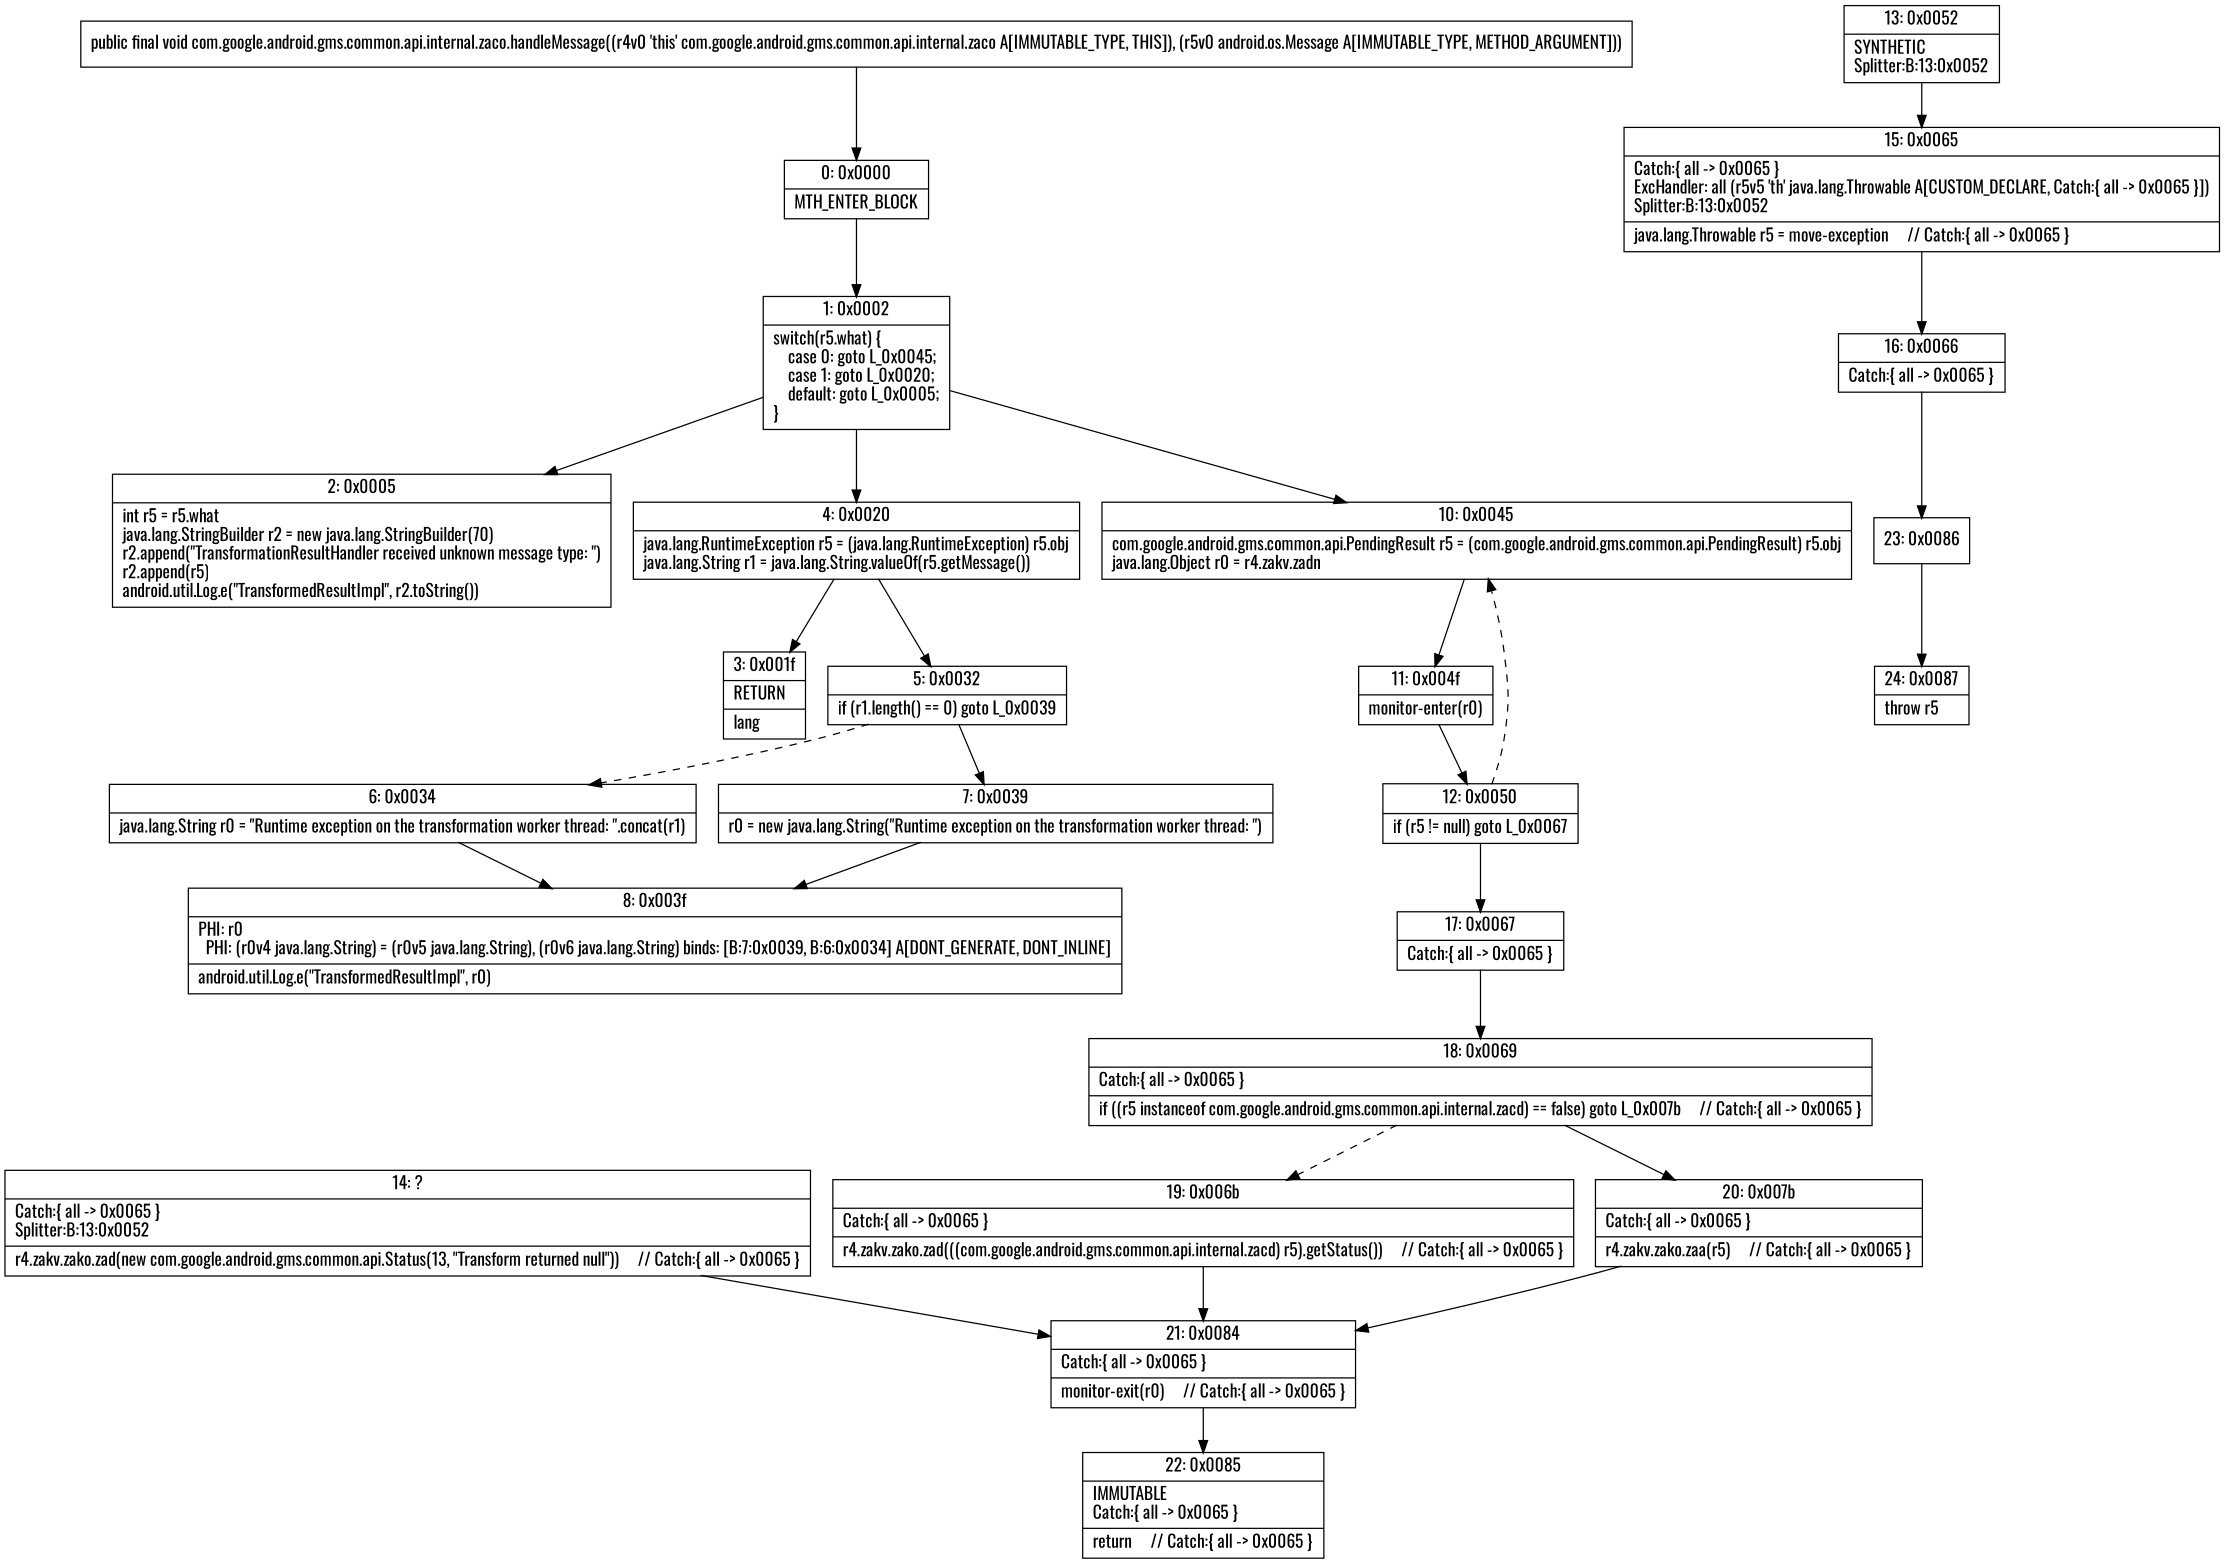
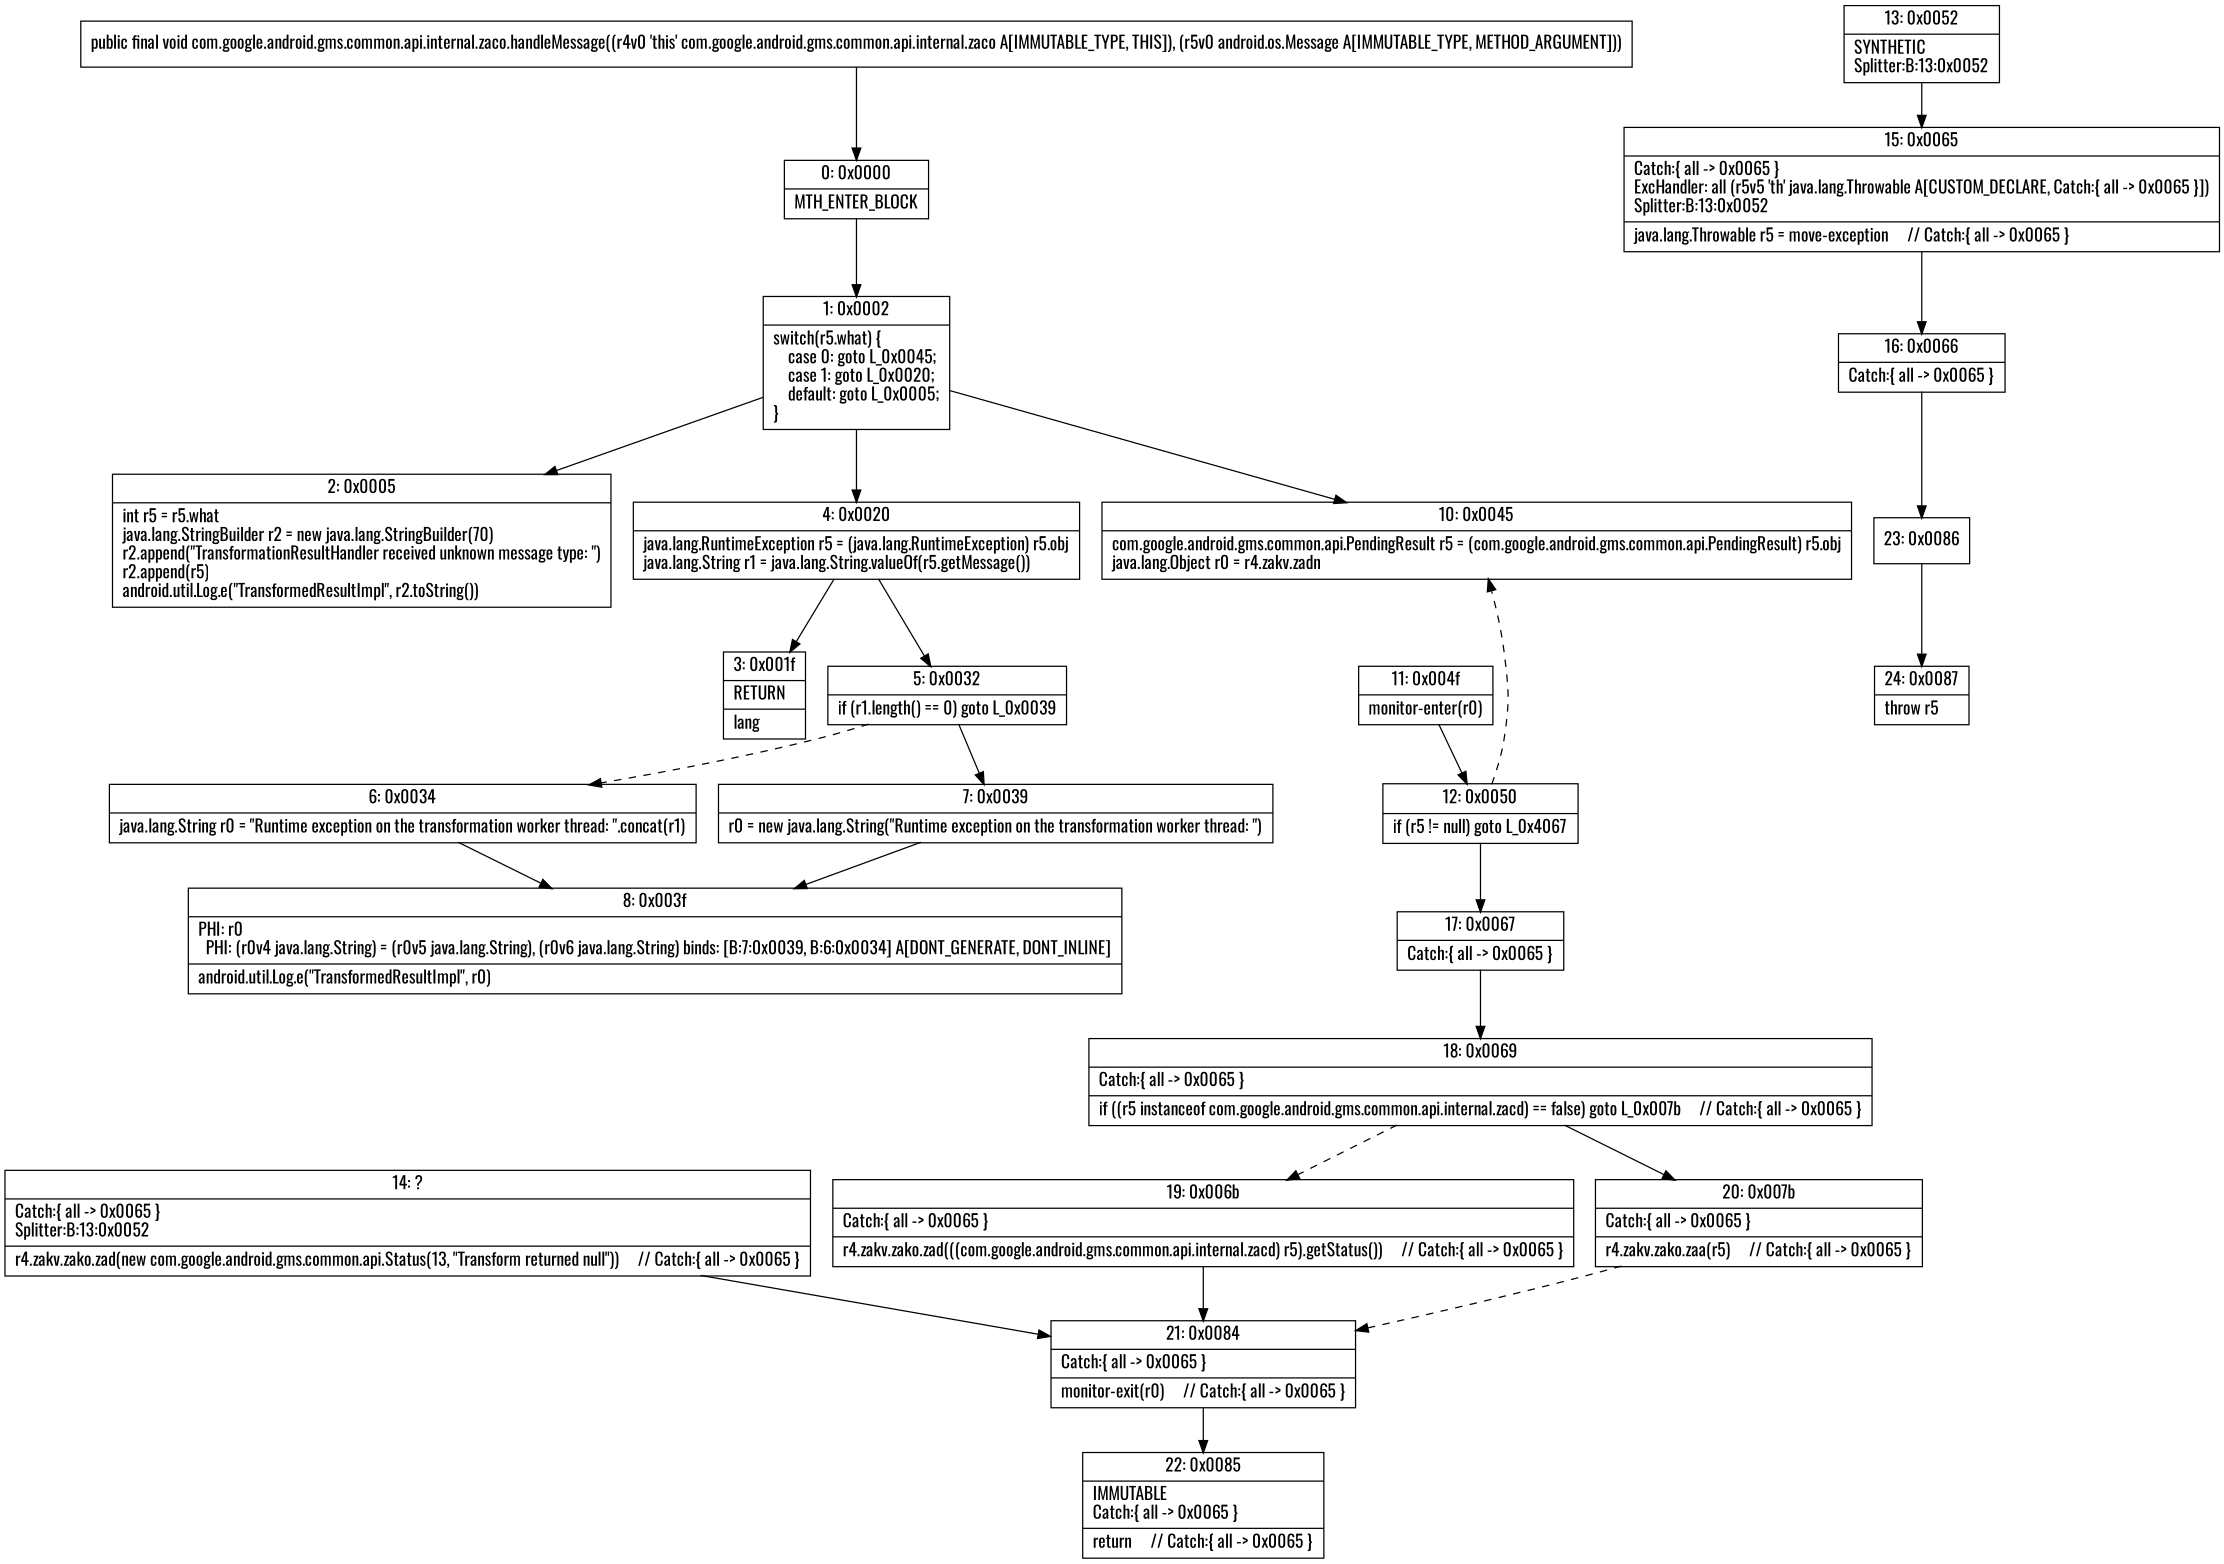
(1452, 617) -> none
(1480, 828) -> (1480, 828)
(1495, 1298) -> (1495, 1298)
